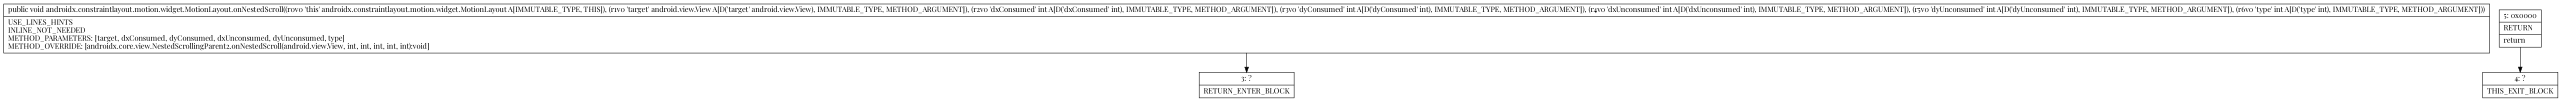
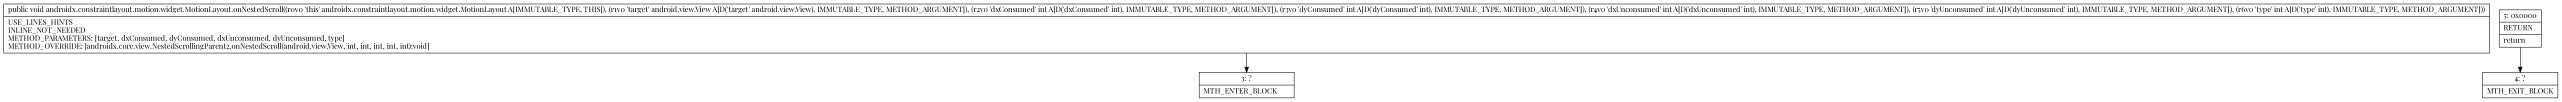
(1247, 91) -> (1241, 91)
(2520, 91) -> (2520, 91)
